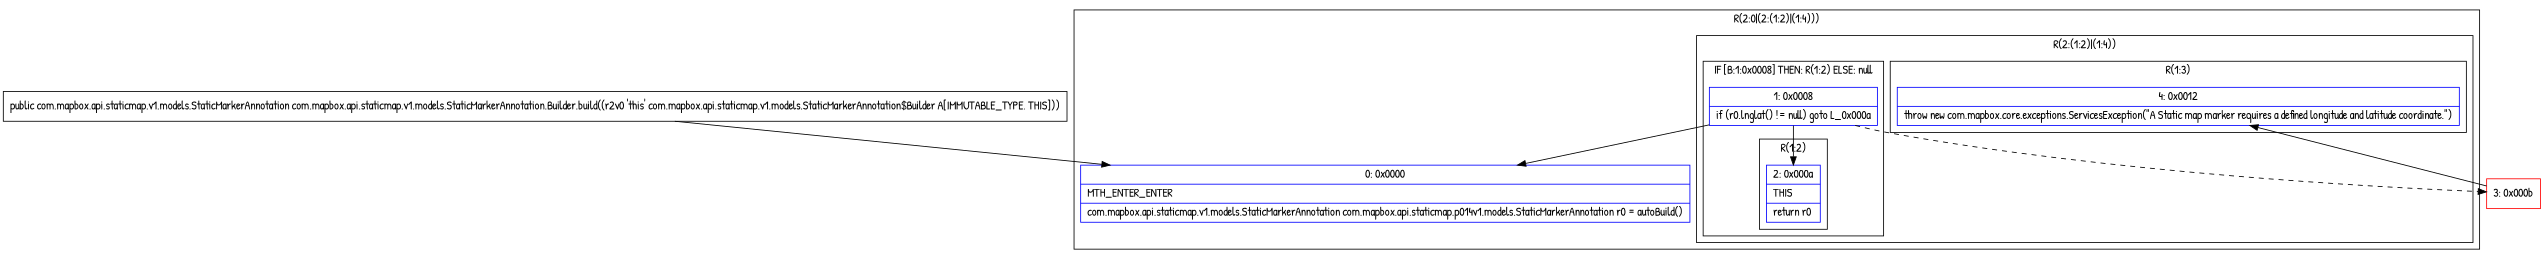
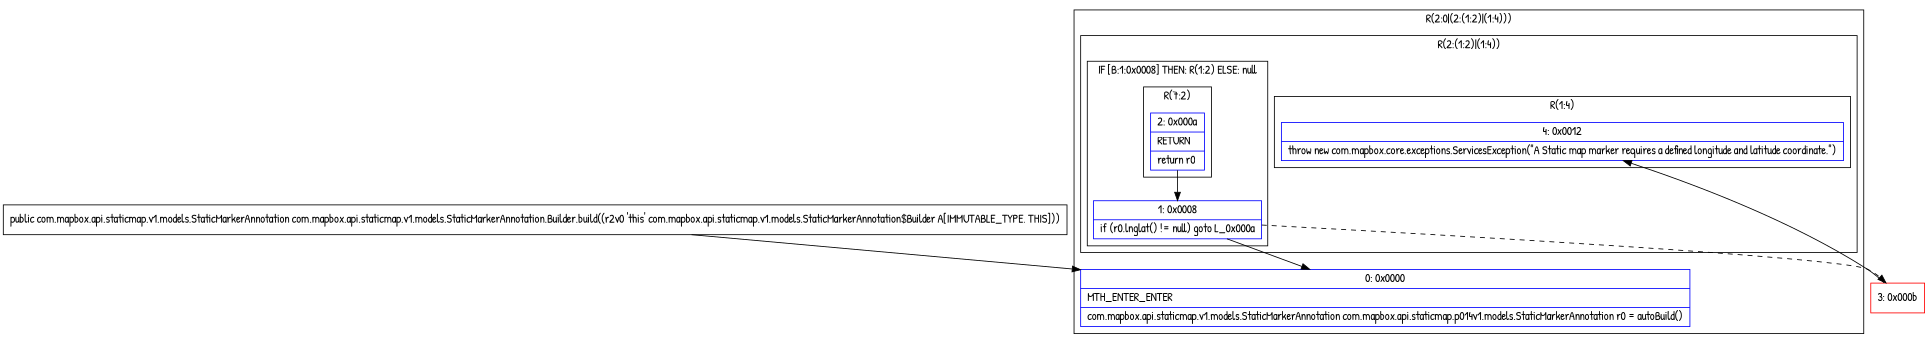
(2178, 71) -> (1562, 106)
(1793, 144) -> (1178, 182)
(1793, 149) -> (1178, 96)
(1783, 193) -> (1174, 141)
